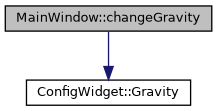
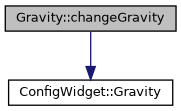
(109, 19) -> (91, 19)
